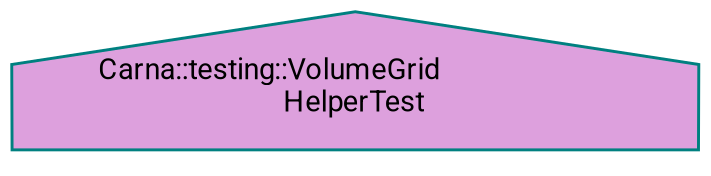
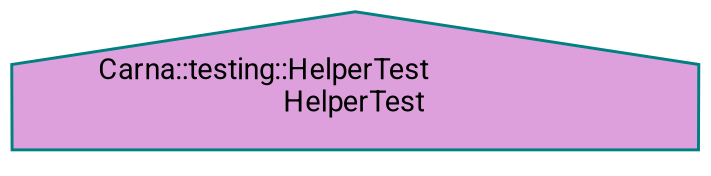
(355, 88) -> (355, 88)
